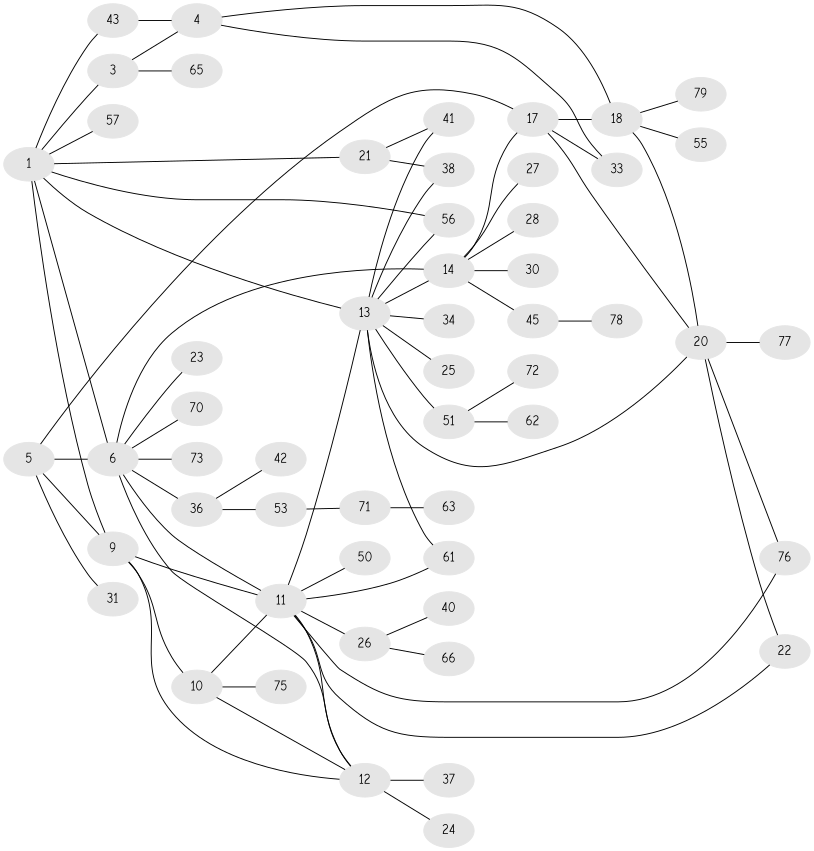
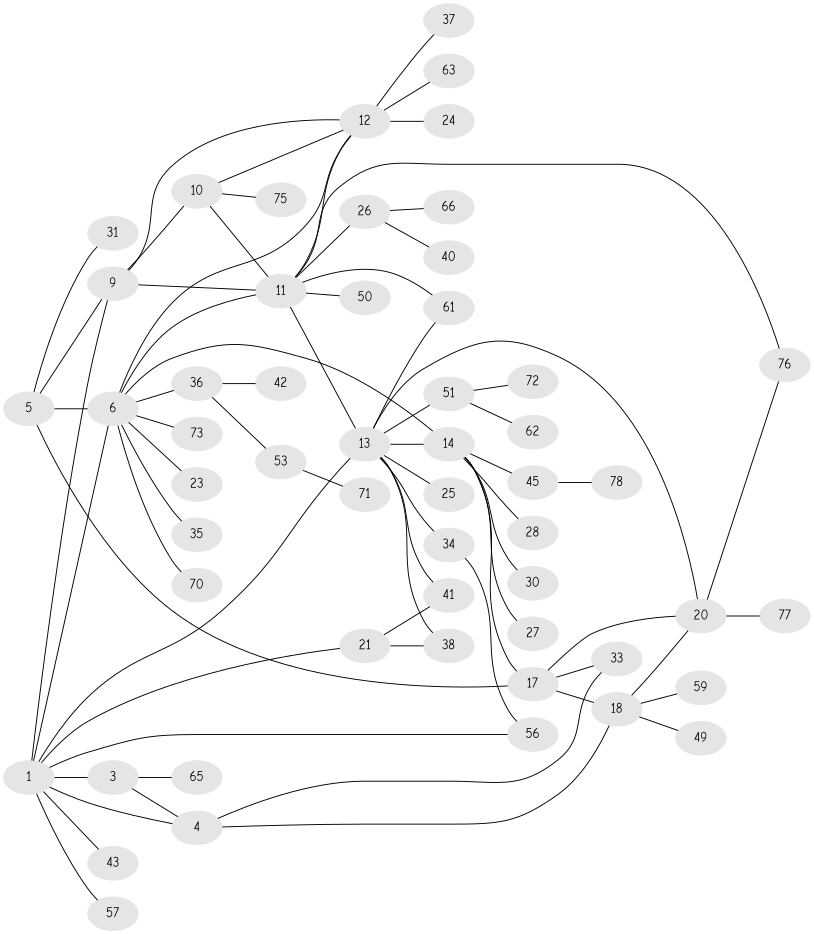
(155, 21) -> (110, 809)
(701, 94) -> (701, 738)
(701, 145) -> (701, 688)
(408, 263) -> (491, 640)
(405, 508) -> (407, 96)
none -> (197, 535)
(785, 651) -> none
